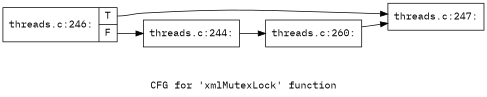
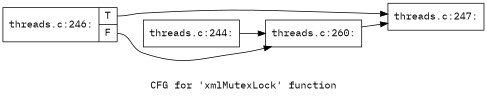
(127, 33) -> (187, 60)
